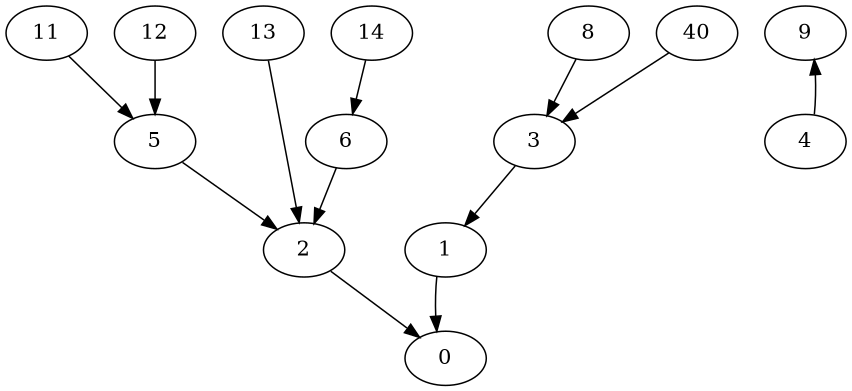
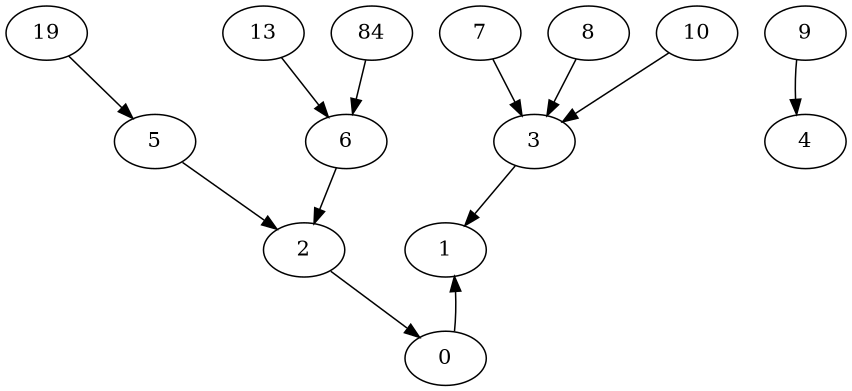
(47, 33) -> (47, 33)
(155, 33) -> none
(372, 33) -> (372, 33)
none -> (480, 33)
(697, 33) -> (697, 33)
(816, 95) -> (795, 80)
(282, 134) -> (300, 81)
(436, 296) -> (456, 312)
